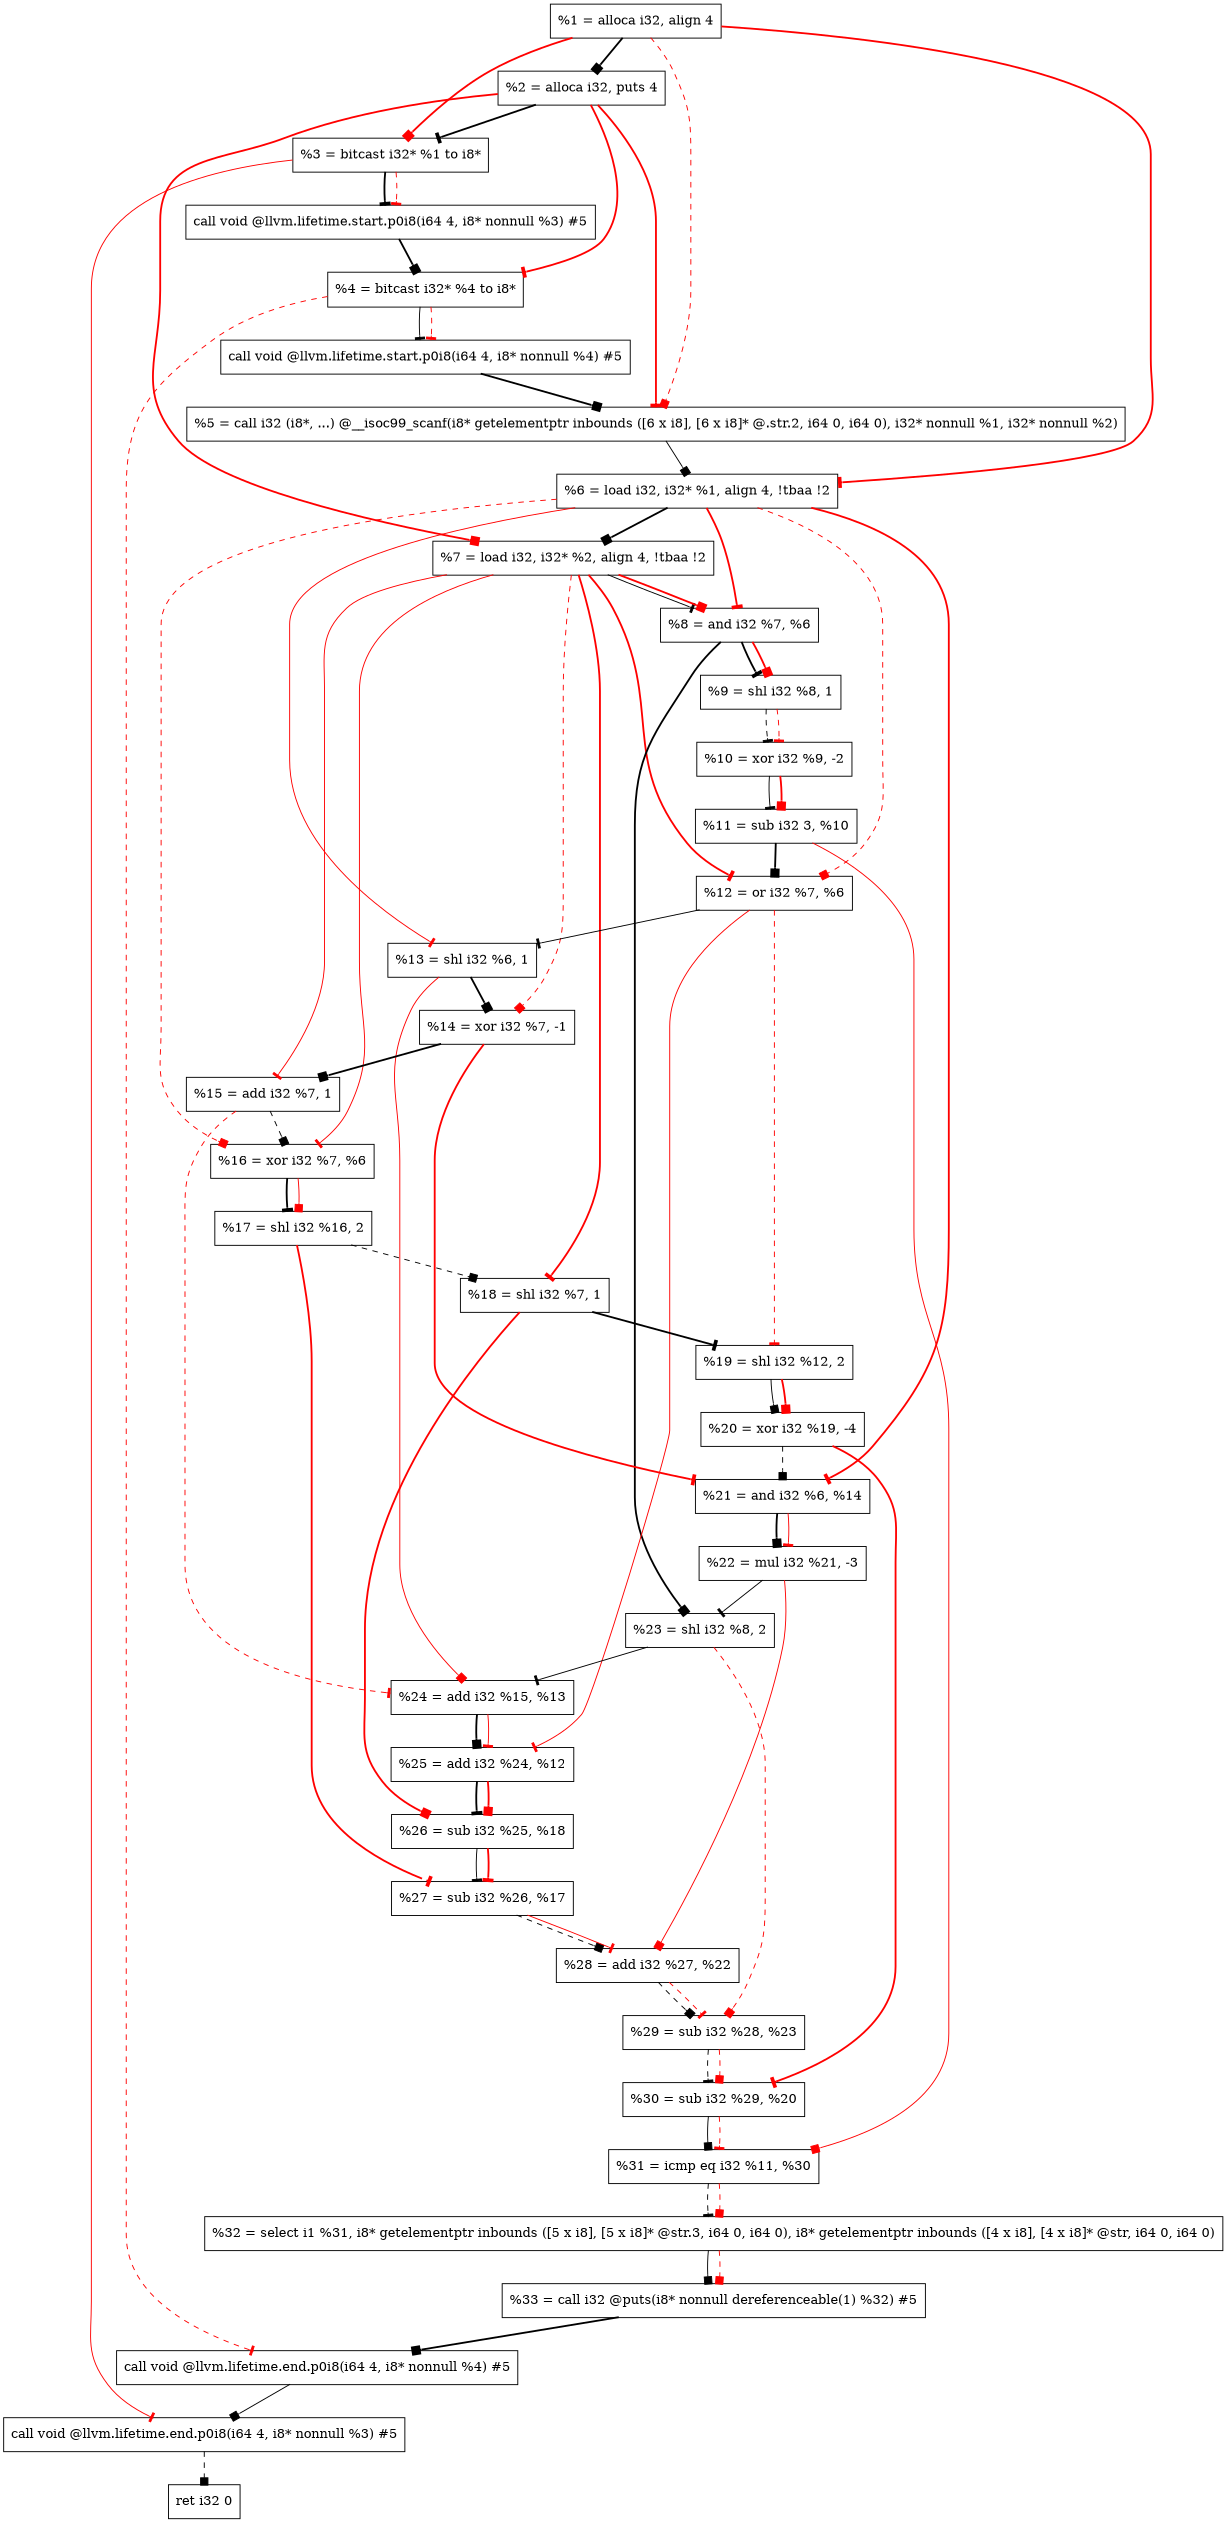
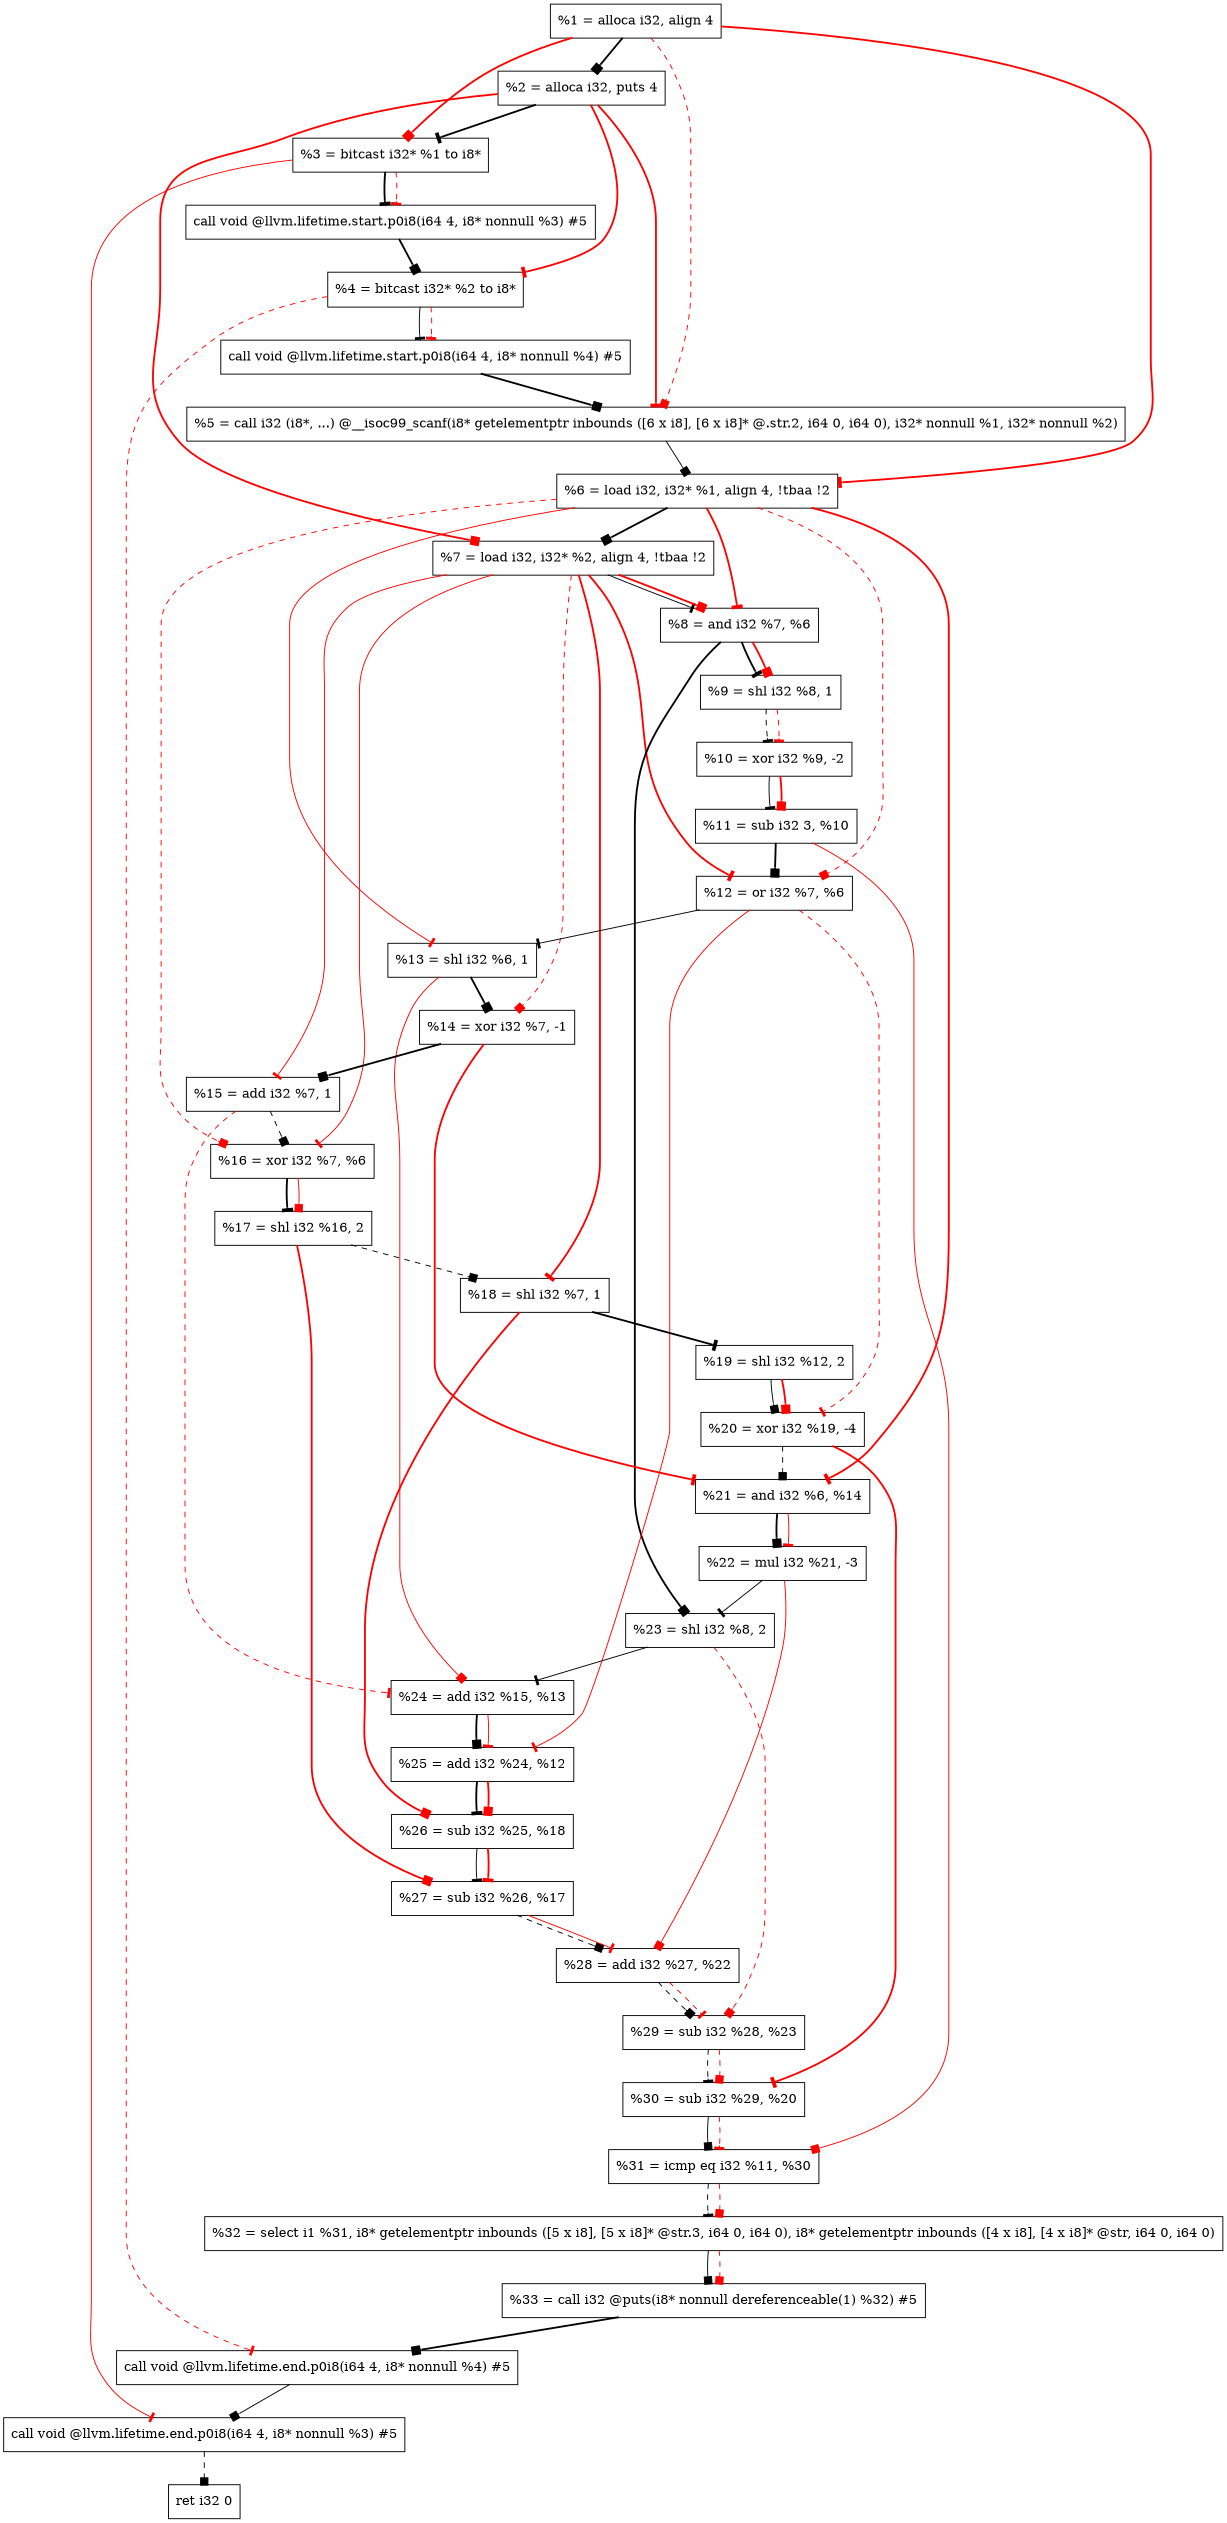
(426, 290) -> (426, 290)
(774, 1126) -> (879, 1156)
(312, 1588) -> (312, 1588)
